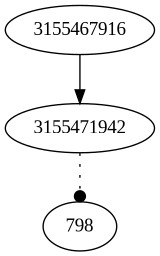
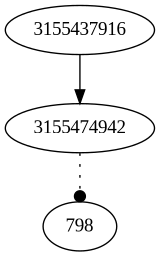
(80, 30) -> (80, 30)
(80, 128) -> (80, 128)
